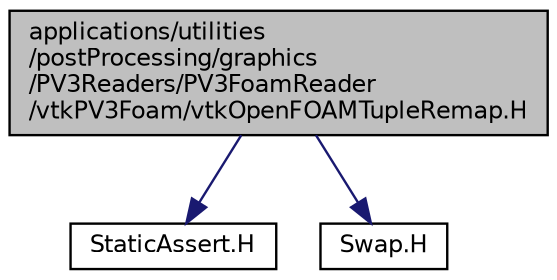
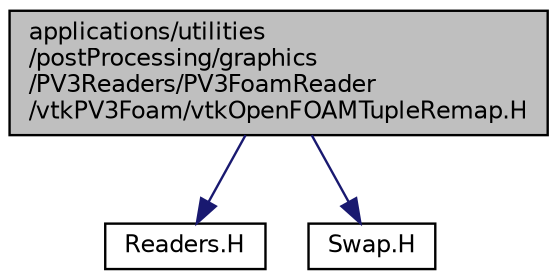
(173, 246) -> (185, 246)
